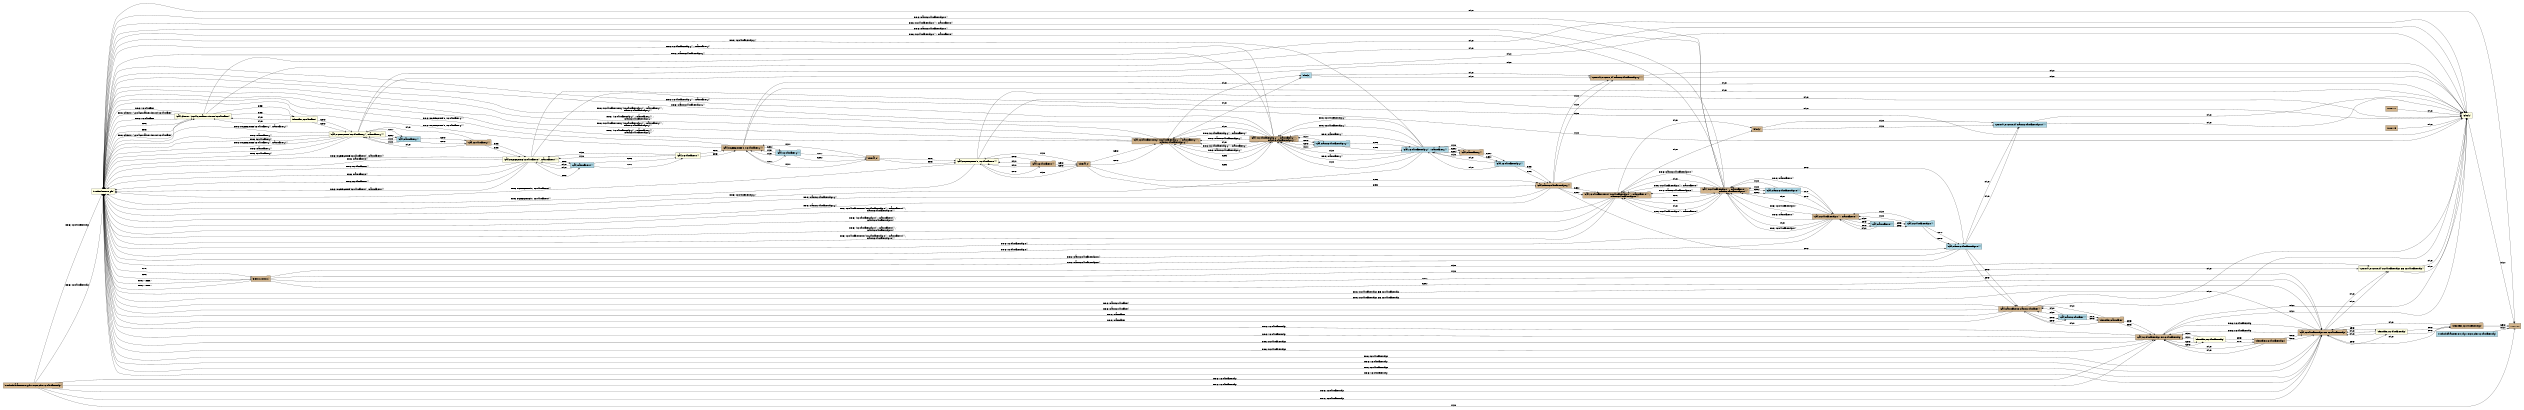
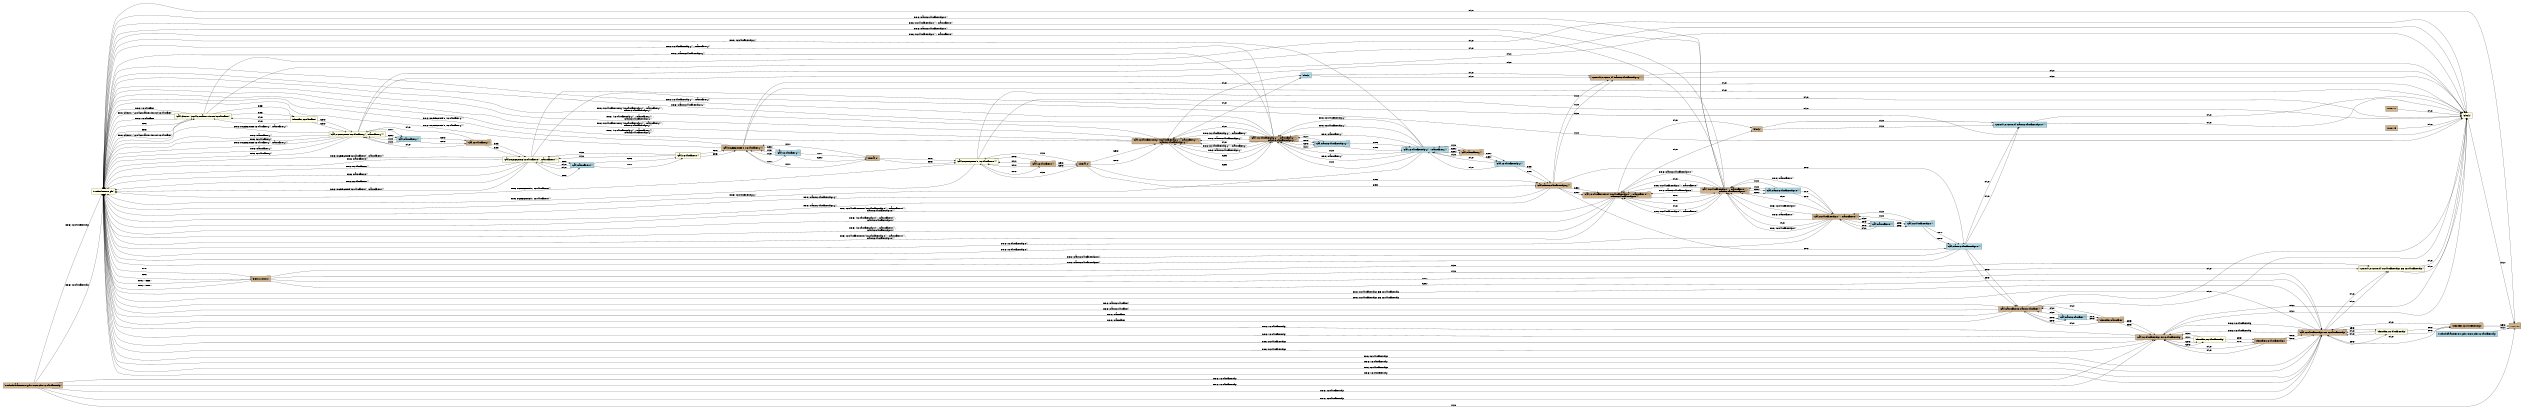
(2515, 326) -> (2515, 326)
(2467, 334) -> (2467, 334)
